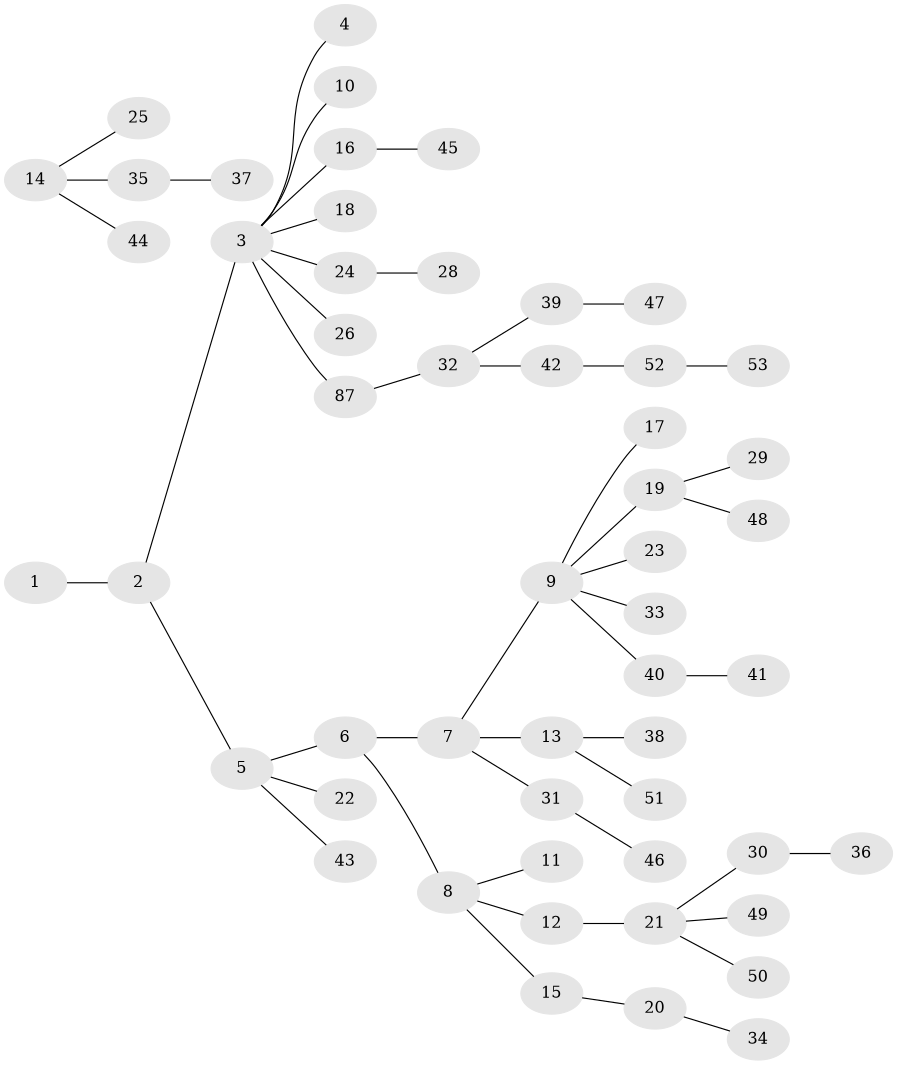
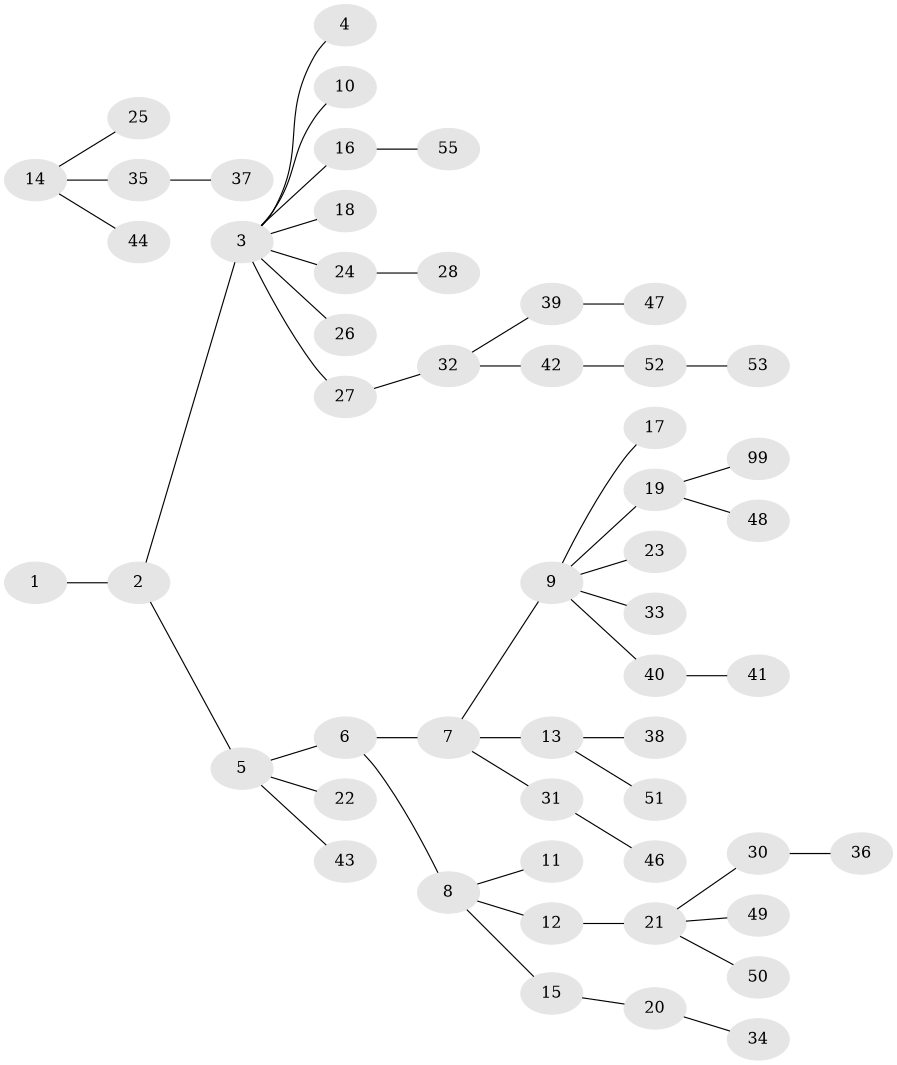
(449, 149) -> (449, 149)
(345, 397) -> (345, 397)
(758, 459) -> (758, 459)
